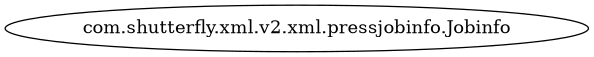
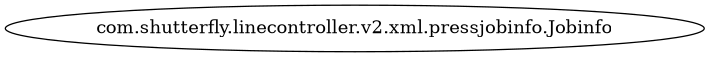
(297, 28) -> (355, 28)
